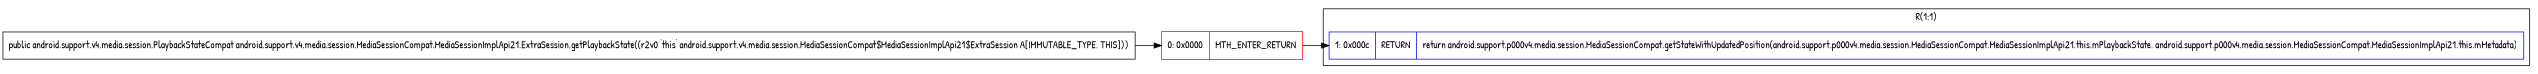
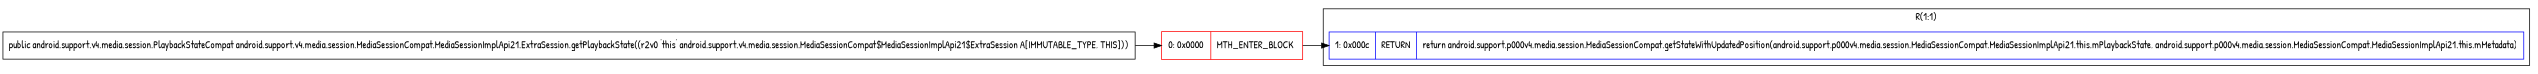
(1256, 45) -> (1256, 45)
